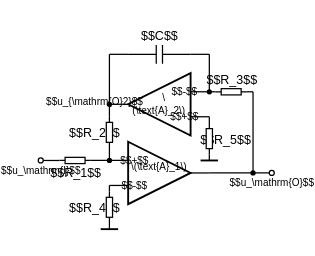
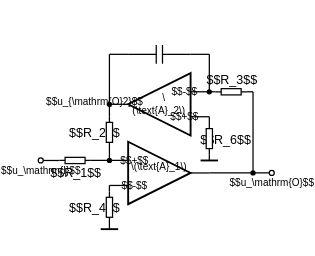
(159, 36) -> none
(226, 139) -> (226, 139)
